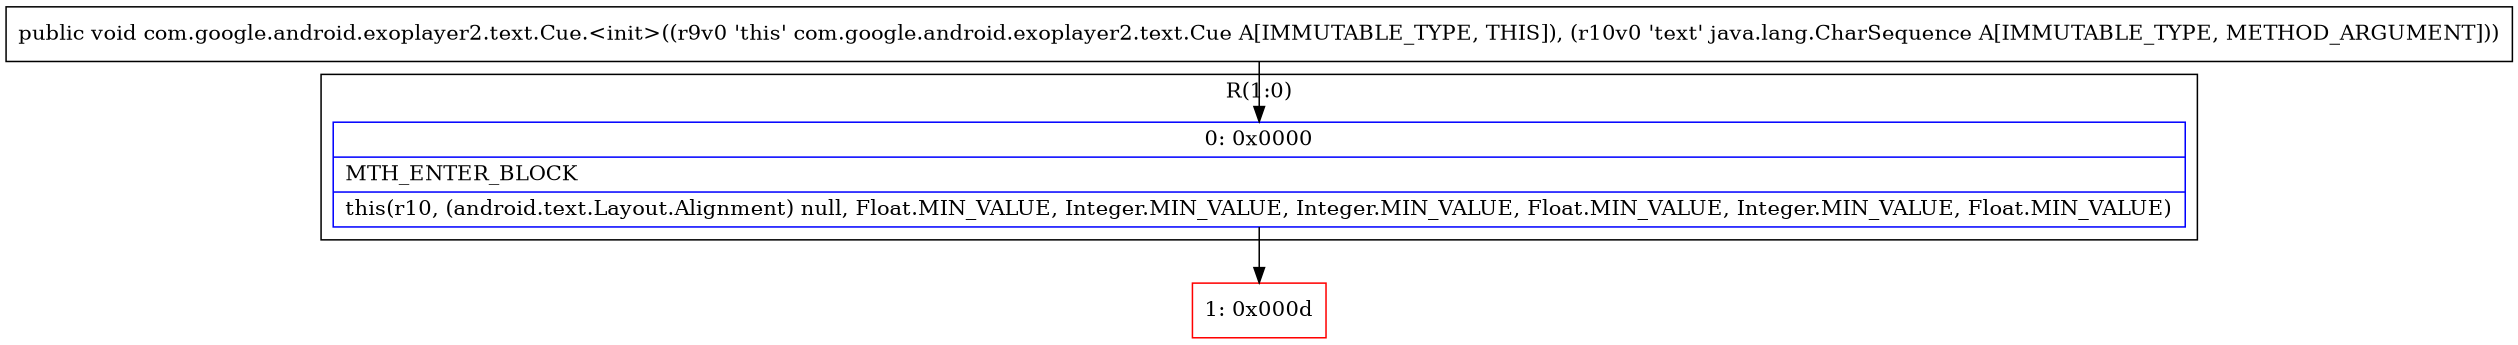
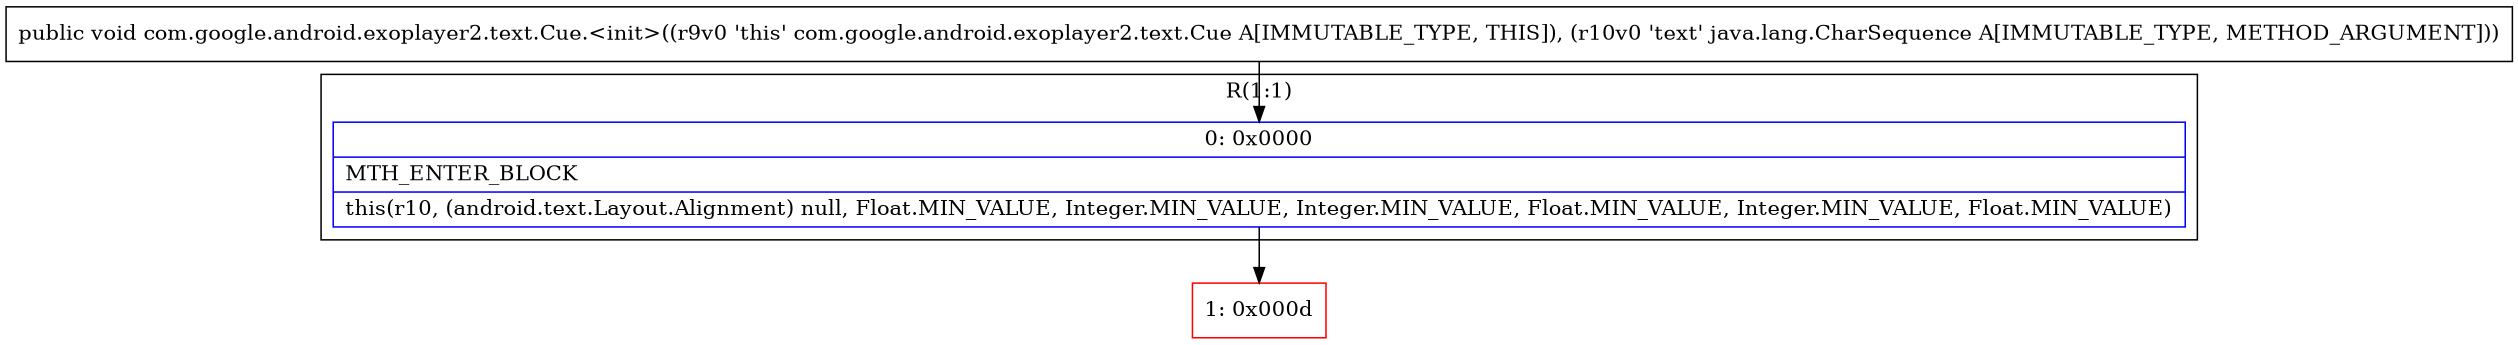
(1259, 92) -> (1259, 92)
